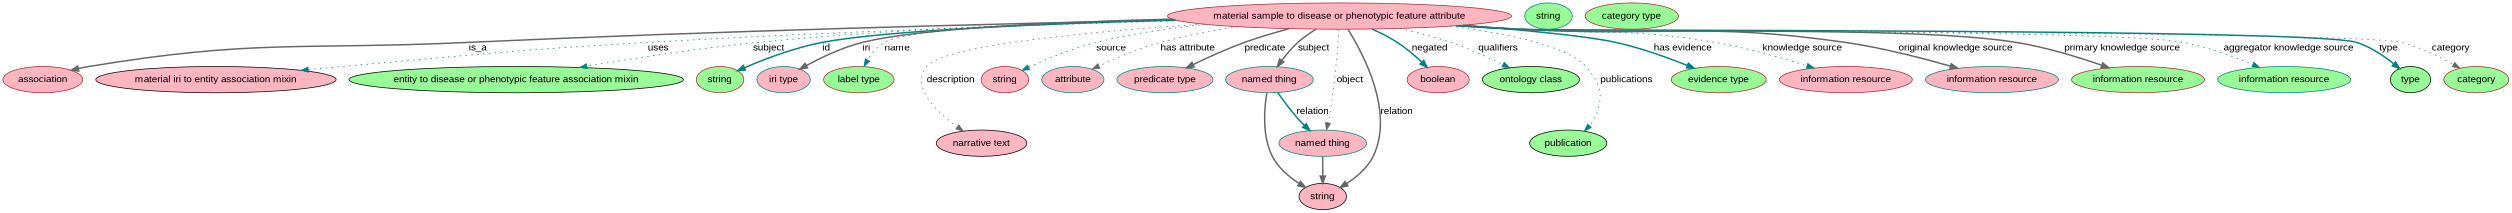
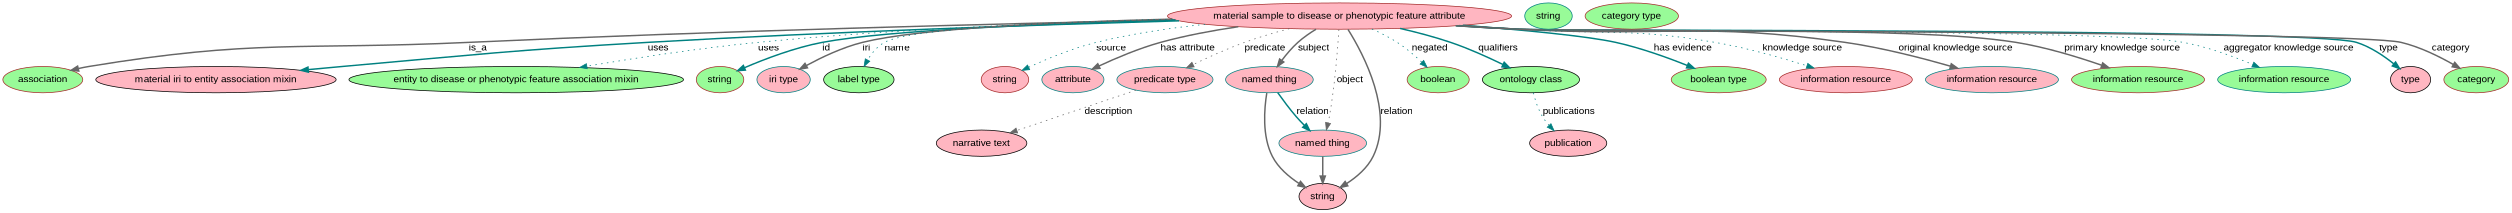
(1957, 32) -> (1957, 32)
(743, 37) -> (743, 37)
(1025, 41) -> (1076, 110)
(1167, 41) -> (1167, 41)
(1398, 43) -> (1398, 43)
(1453, 43) -> (1453, 43)
(1240, 44) -> (1240, 44)
(769, 48) -> (769, 48)
(1552, 48) -> (1539, 110)
(43, 80) -> (43, 80)
(859, 80) -> (859, 80)
(1438, 80) -> (1438, 80)
(1719, 80) -> (1719, 80)
(2411, 80) -> (2411, 80)
(1568, 143) -> (1568, 143)
